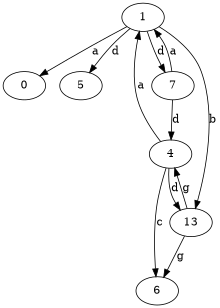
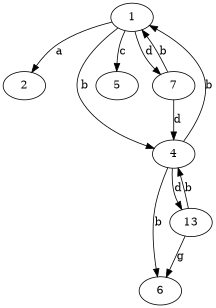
(116, 51) -> (123, 51)
(173, 51) -> (164, 51)
(24, 86) -> (24, 86)
(141, 86) -> (209, 86)
(208, 105) -> (80, 97)
(186, 188) -> (189, 188)
(160, 222) -> (159, 222)
